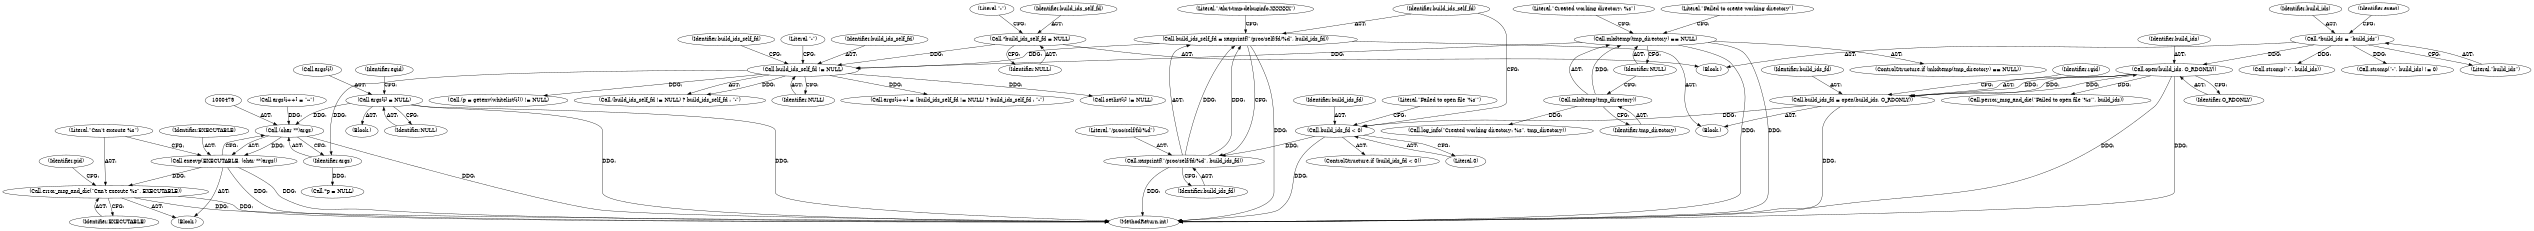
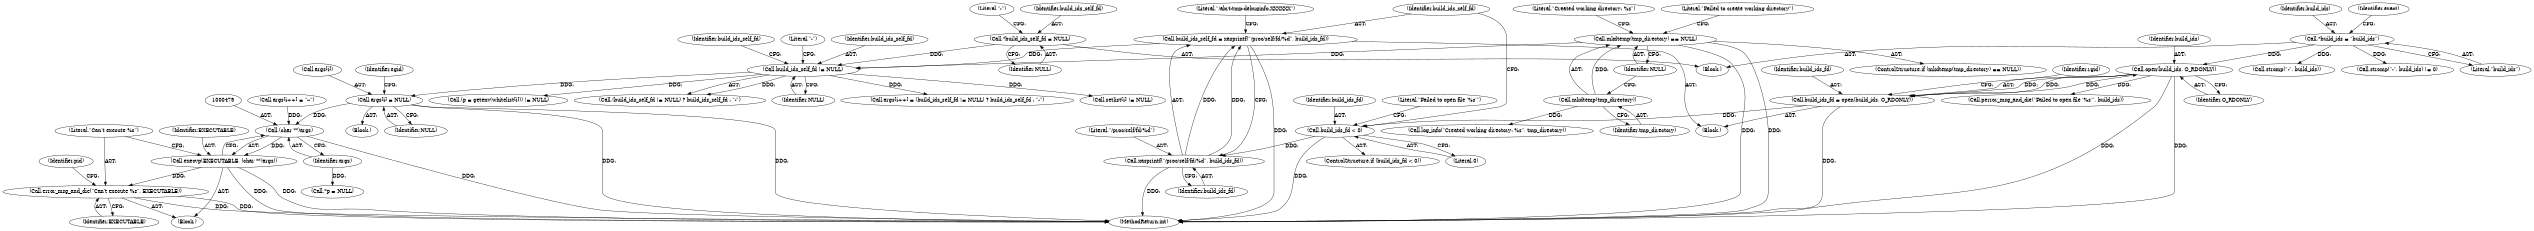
(513, 74) -> (583, 81)
